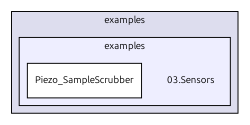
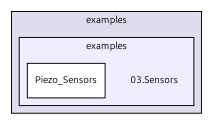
(84, 81) -> (66, 81)
